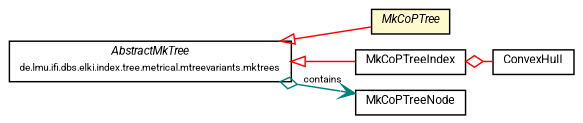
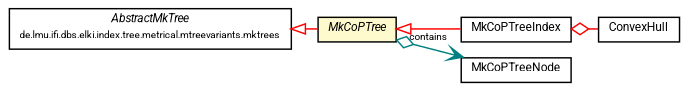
(330, 61) -> (436, 29)
(319, 88) -> (431, 49)
